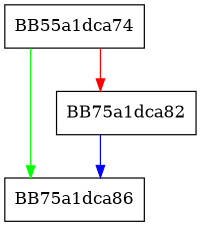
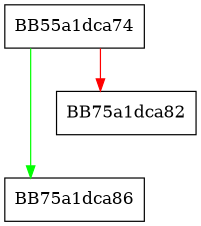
(100, 150) -> none
